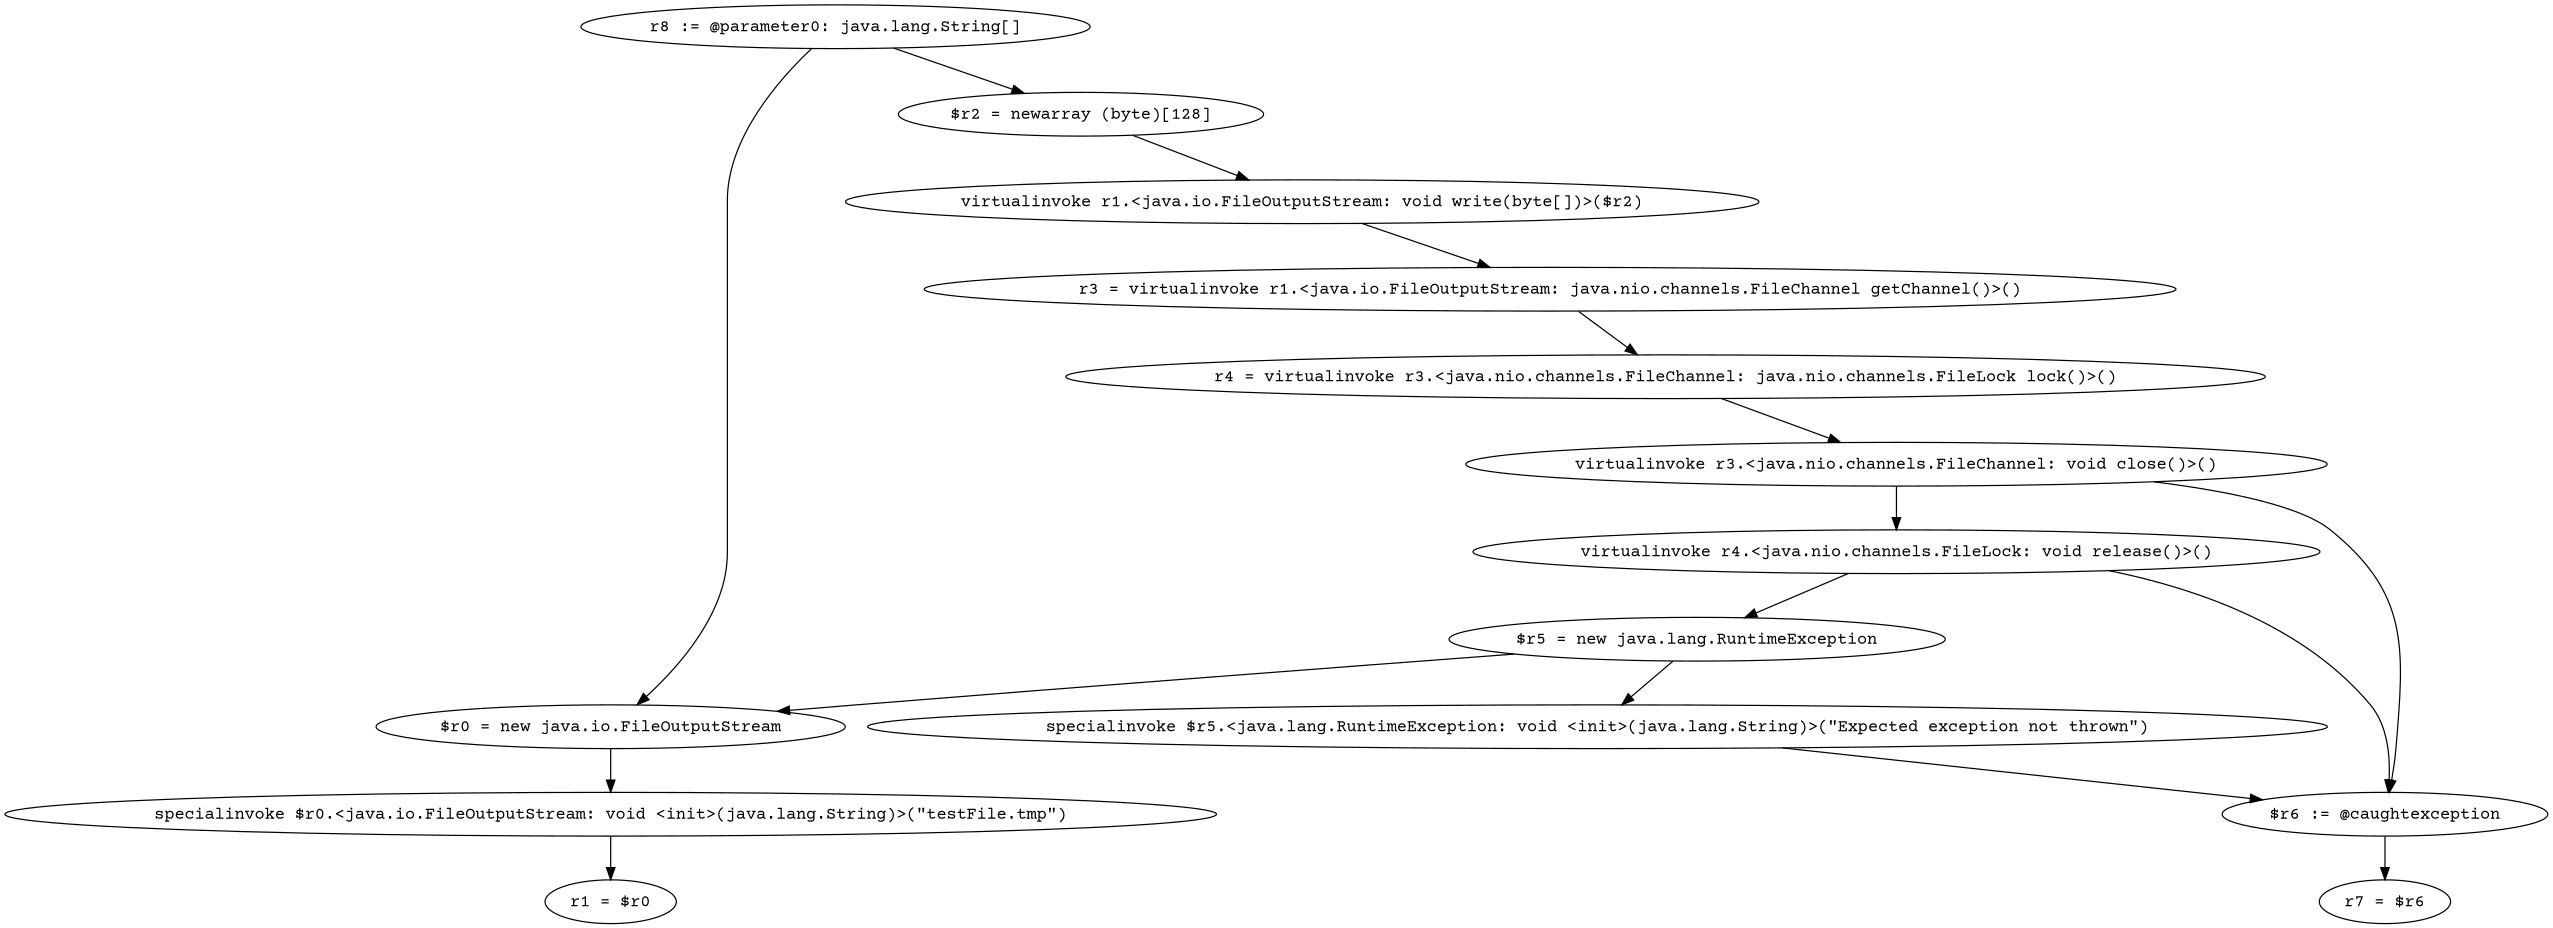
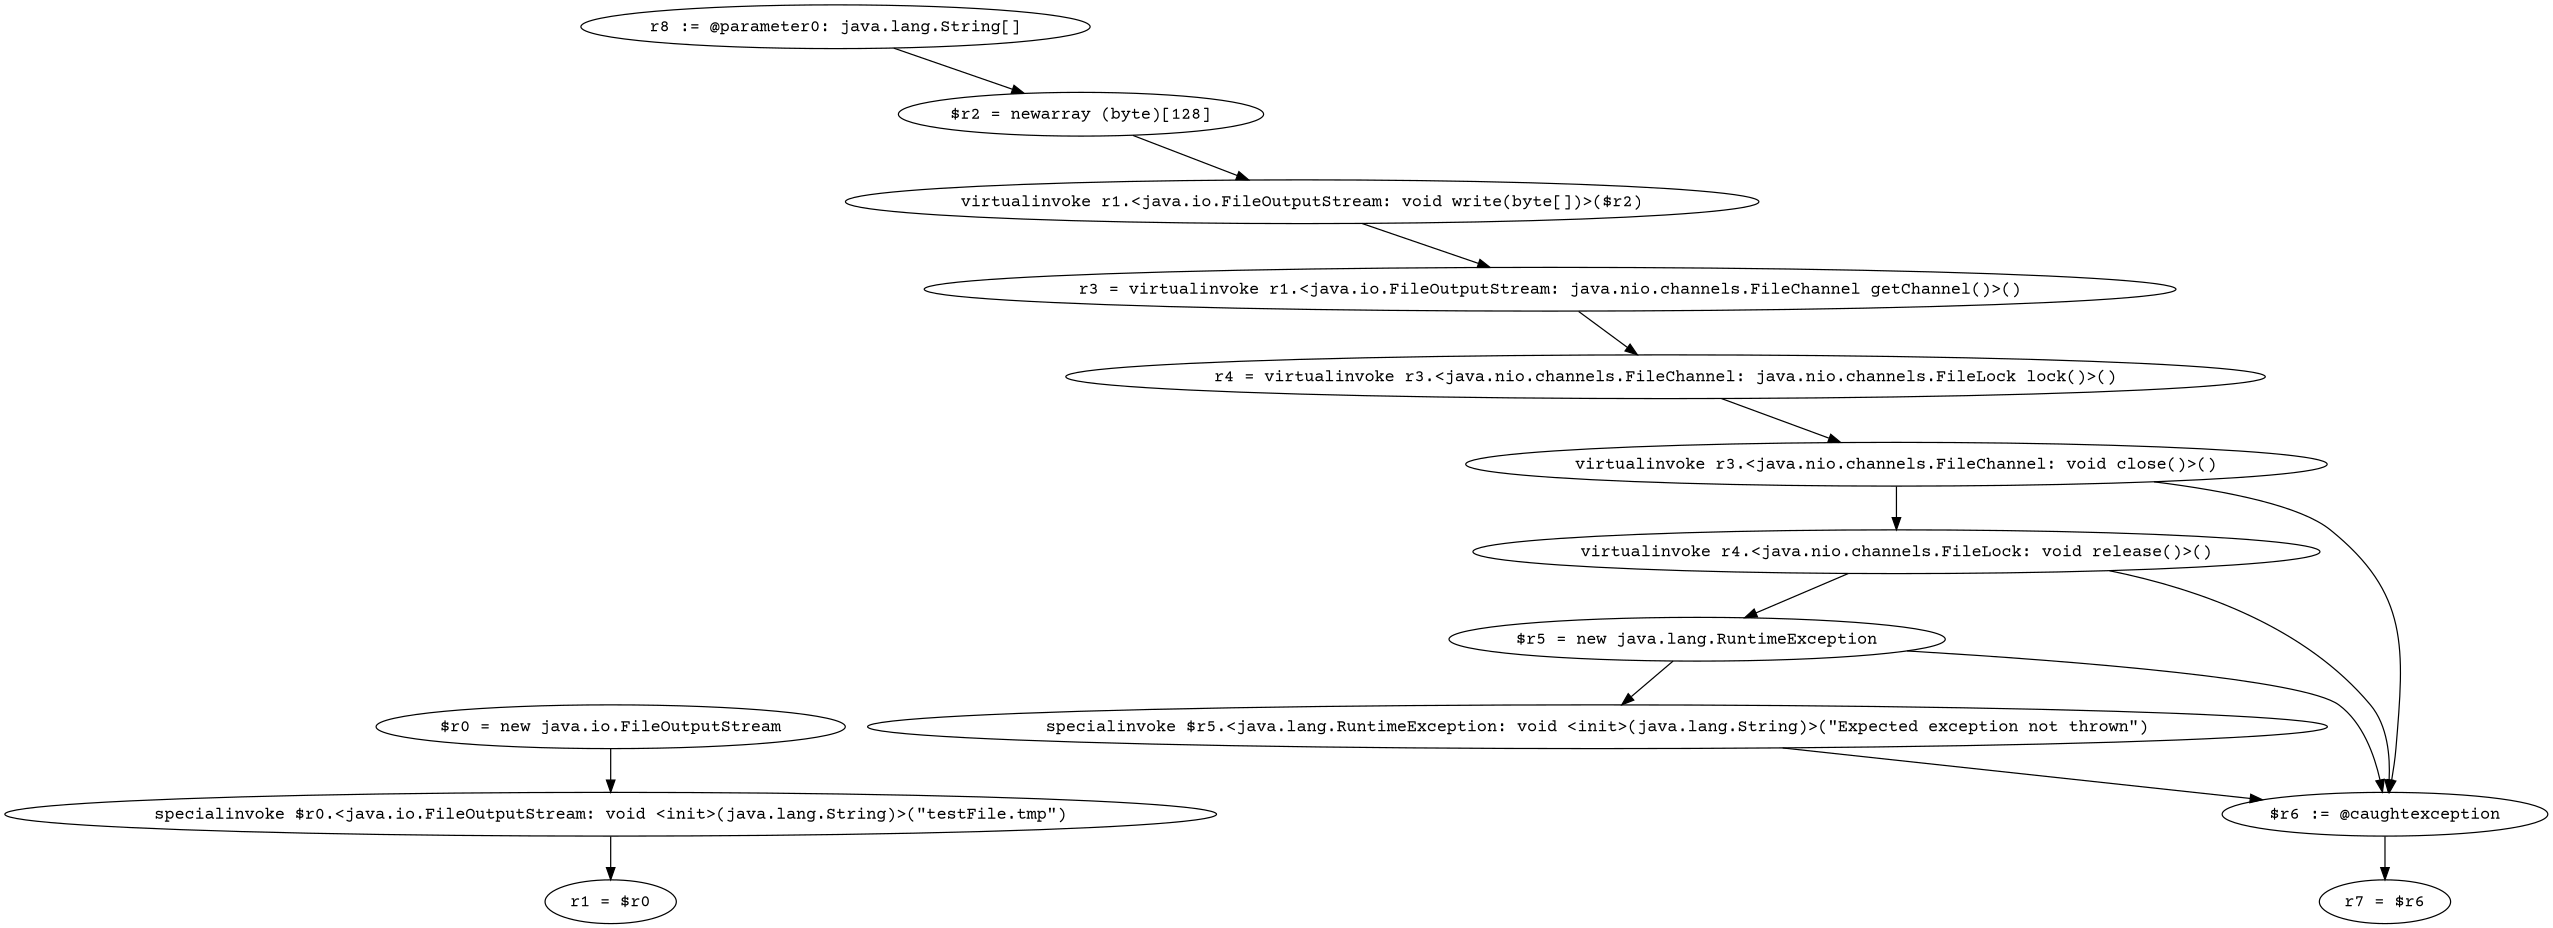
(727, 372) -> none
(1152, 682) -> (2168, 672)
